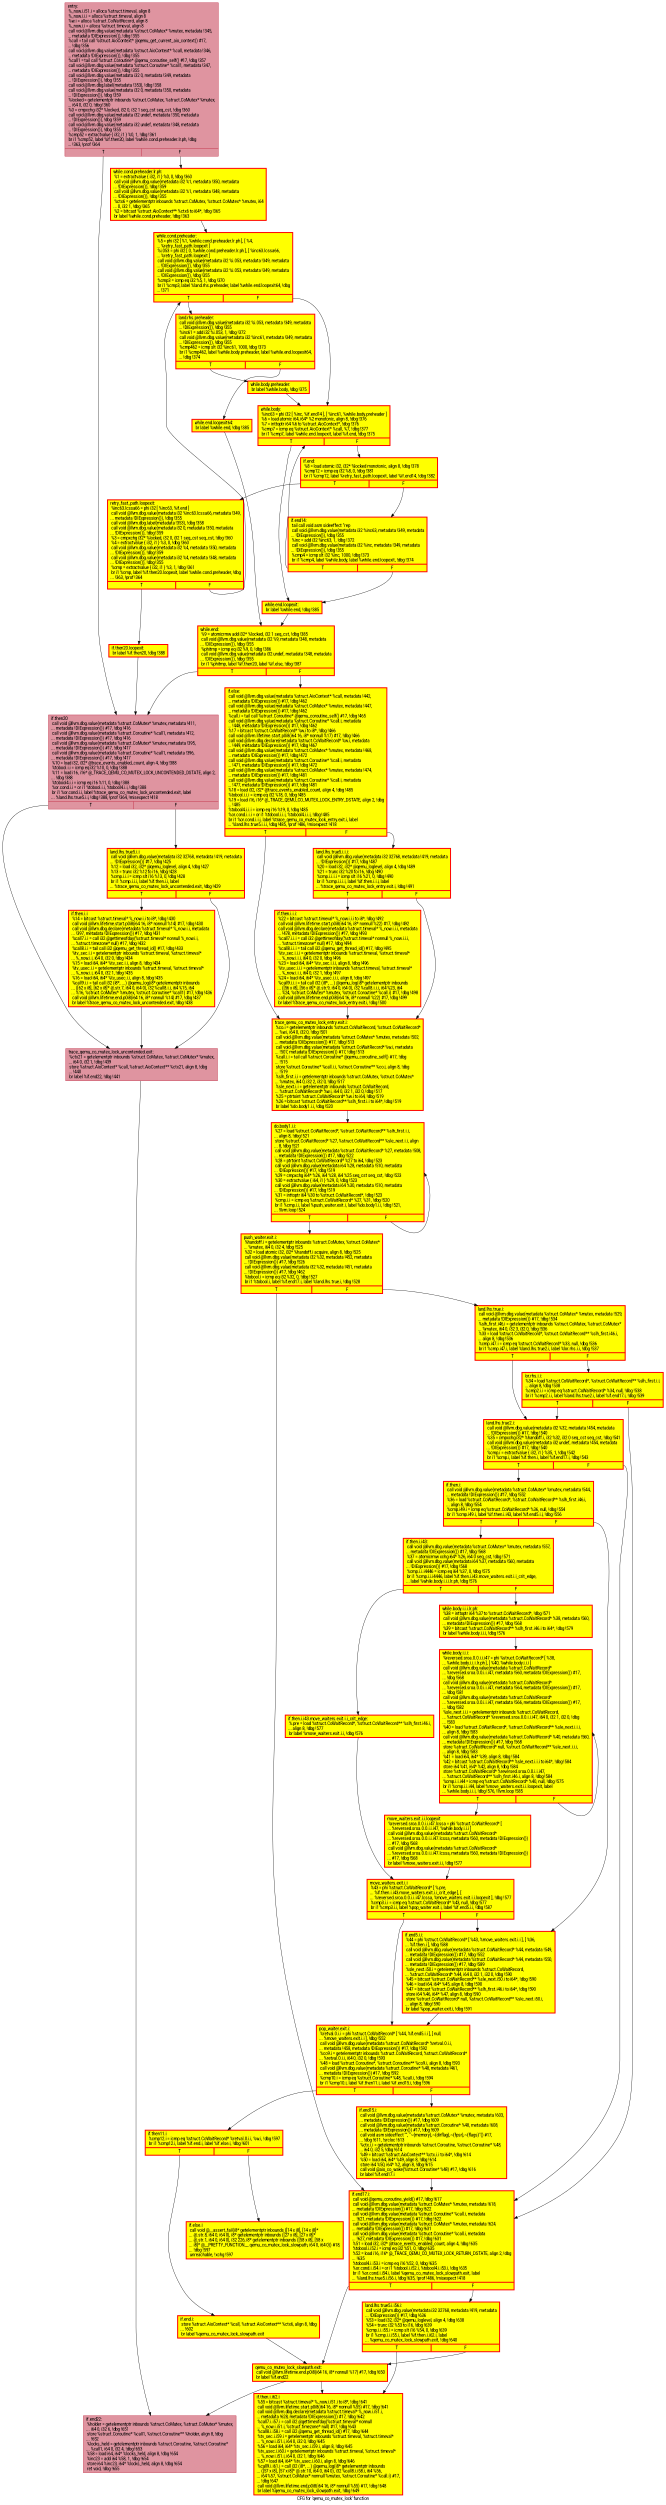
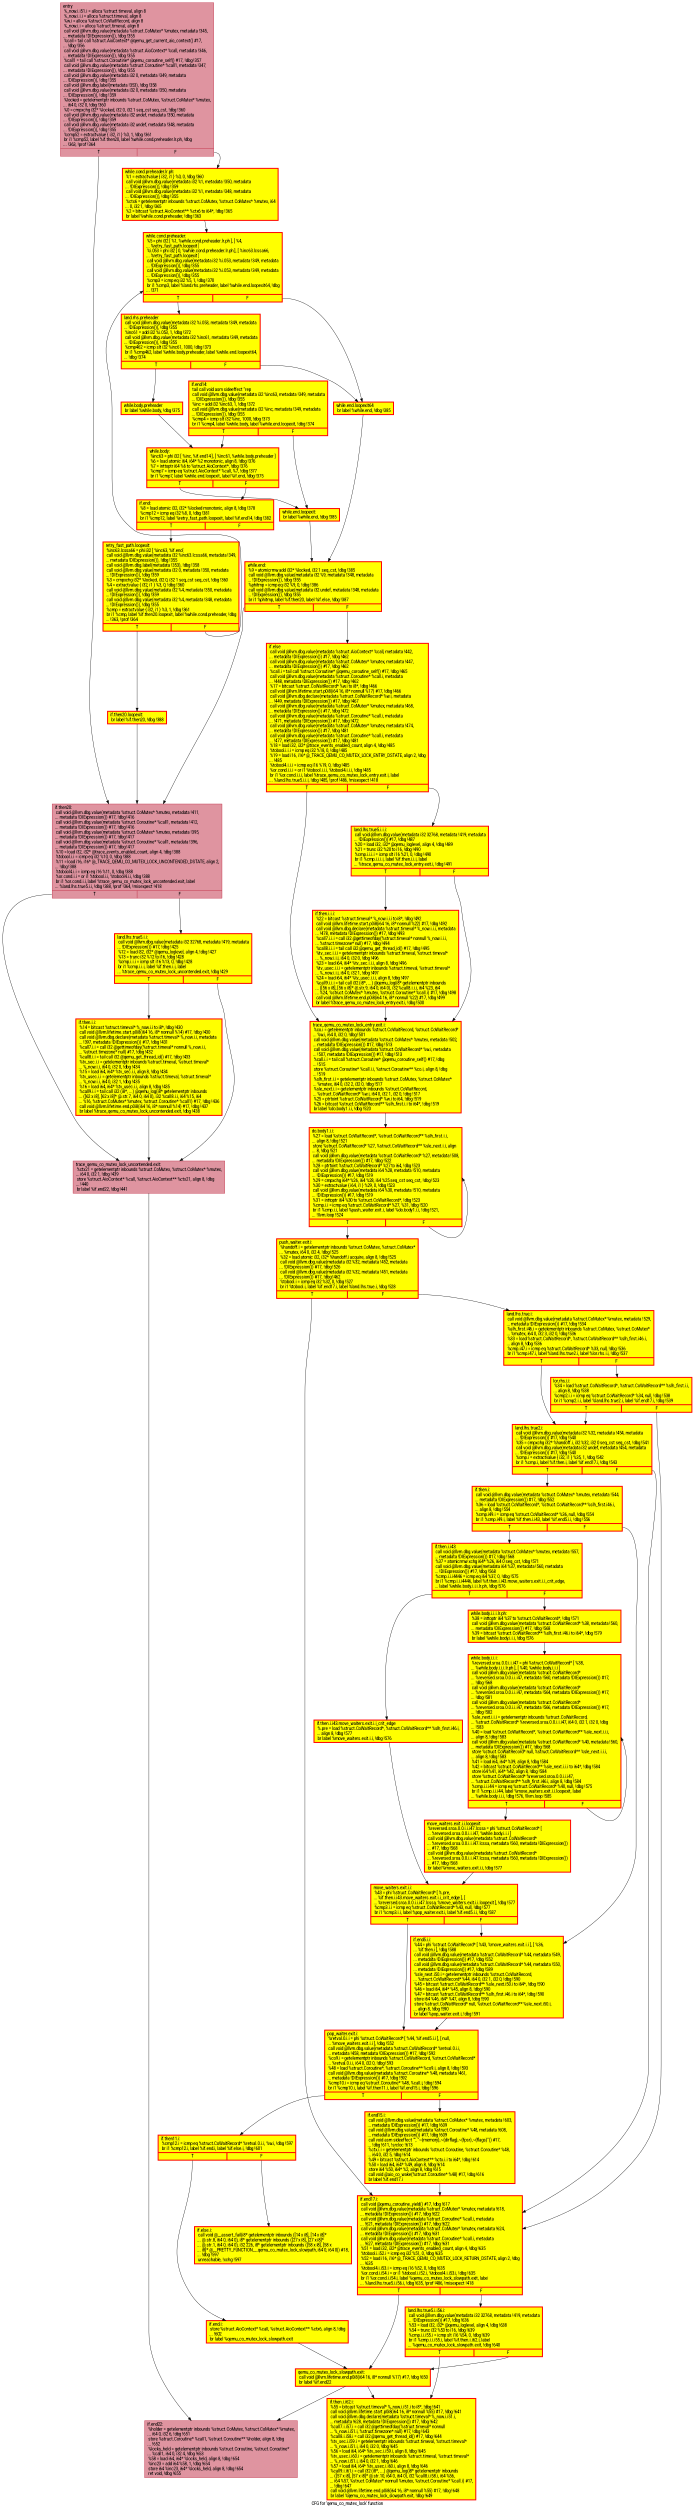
(329, 341) -> (336, 336)
(400, 502) -> none
